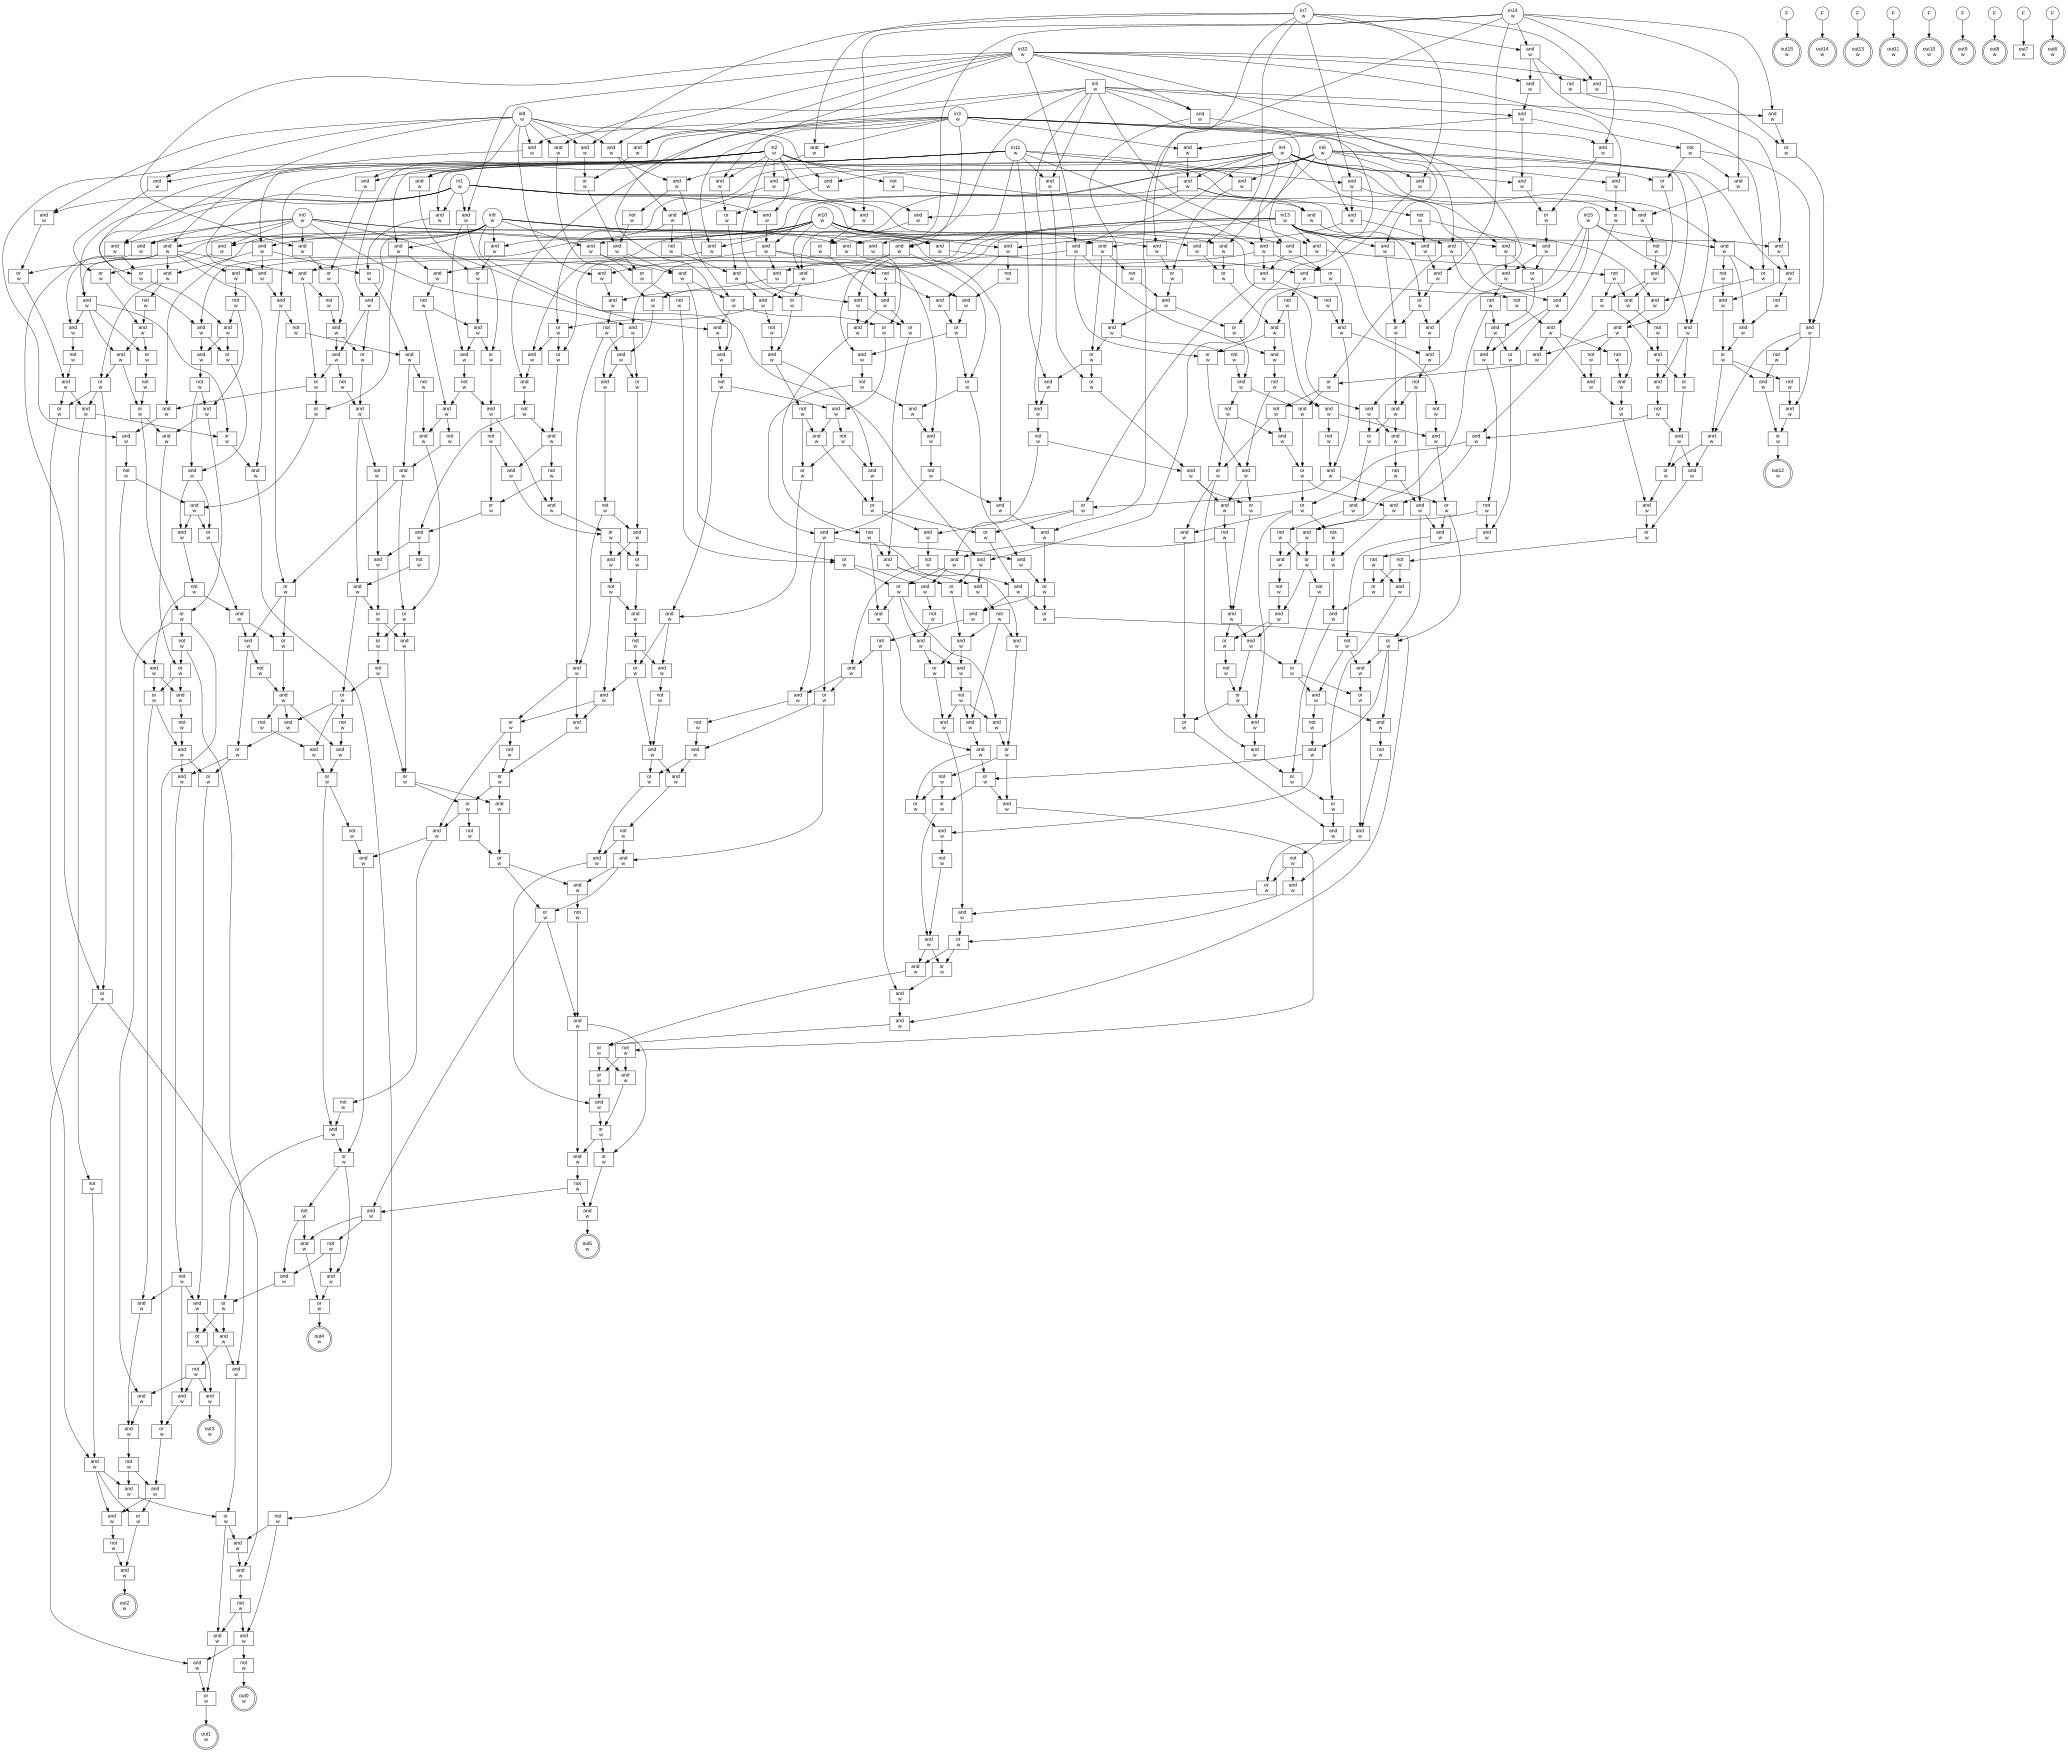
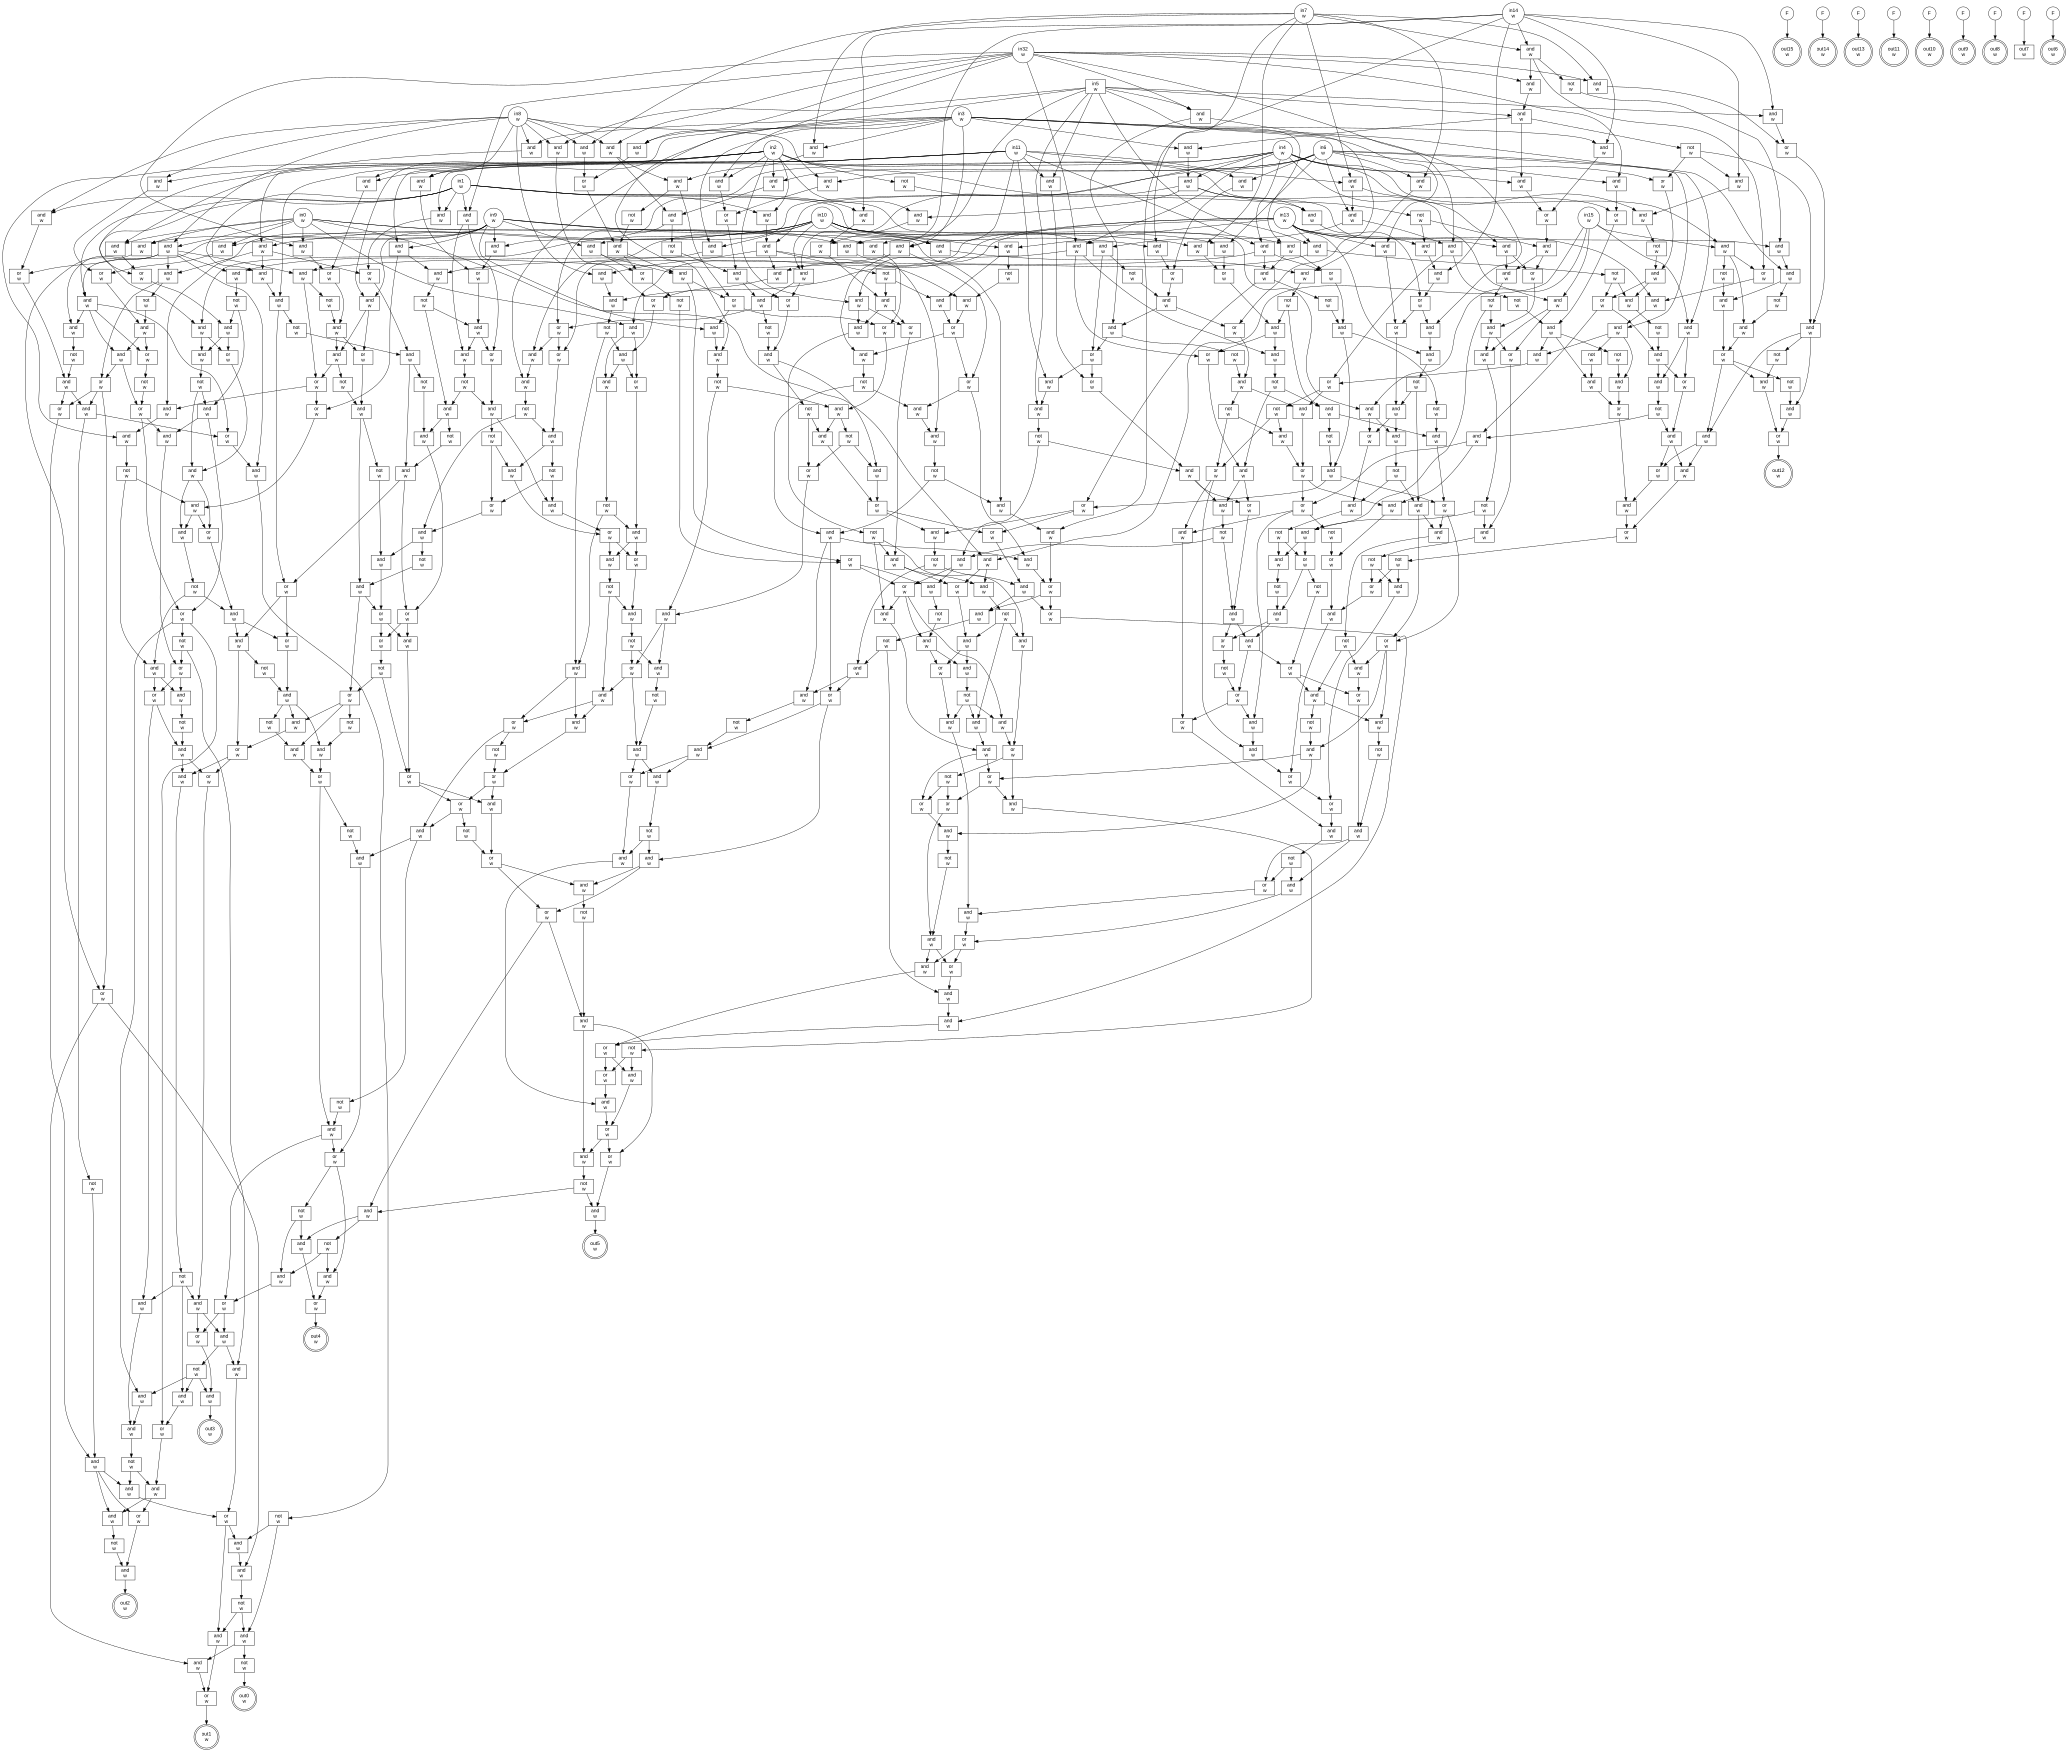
(1285, 218) -> (1285, 218)
